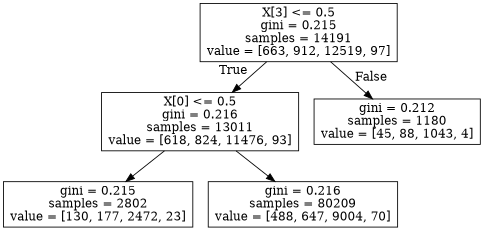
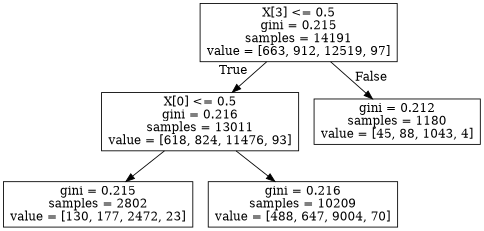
(303, 204) -> (303, 204)
